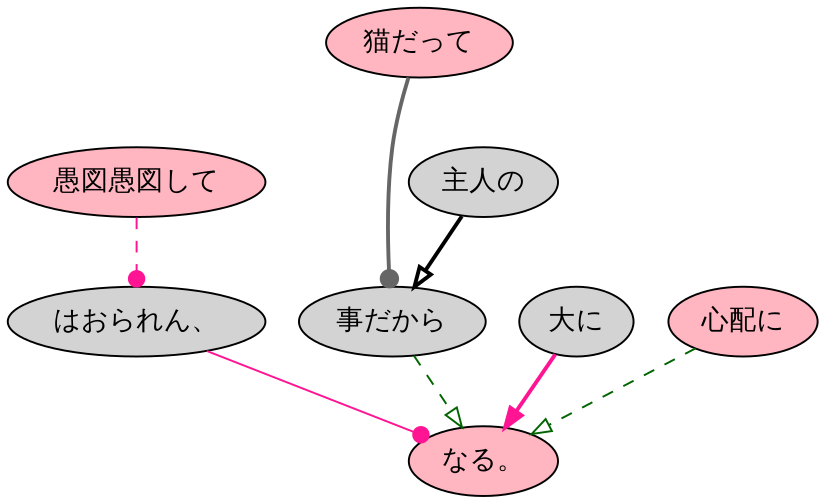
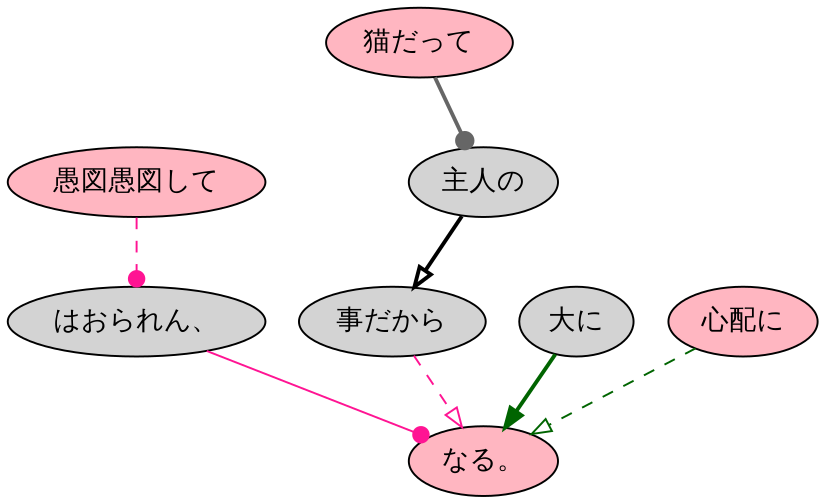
(390, 173) -> (448, 105)
(433, 383) -> (433, 383)
(536, 383) -> (536, 383)
